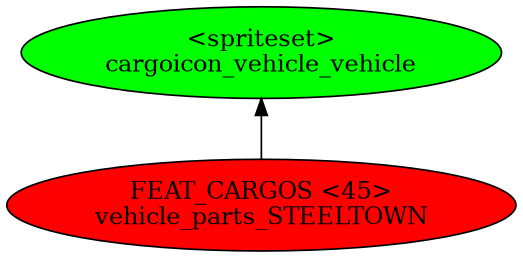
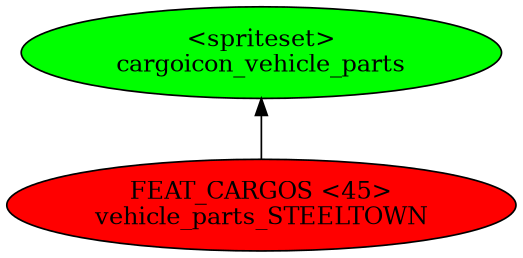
(261, 53) -> (261, 53)
